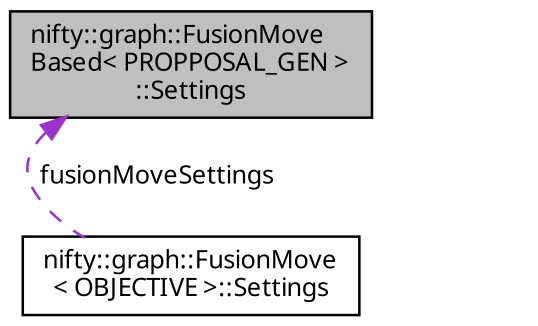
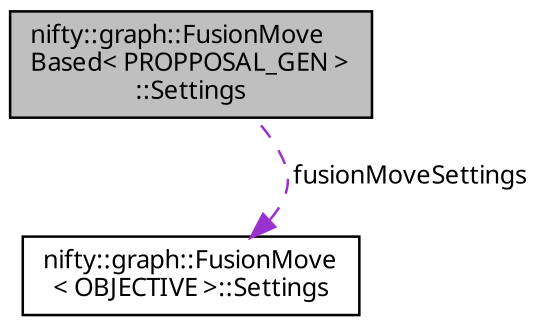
(35, 193) -> (285, 165)
